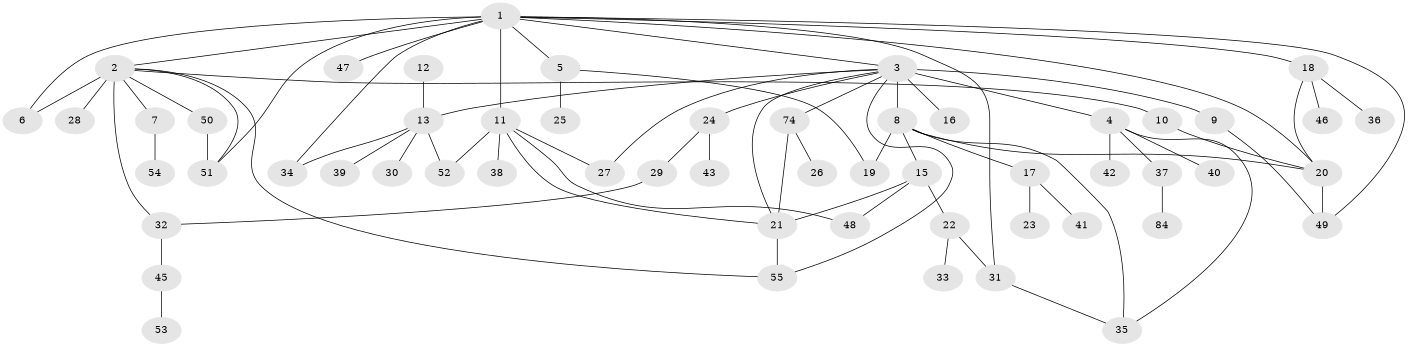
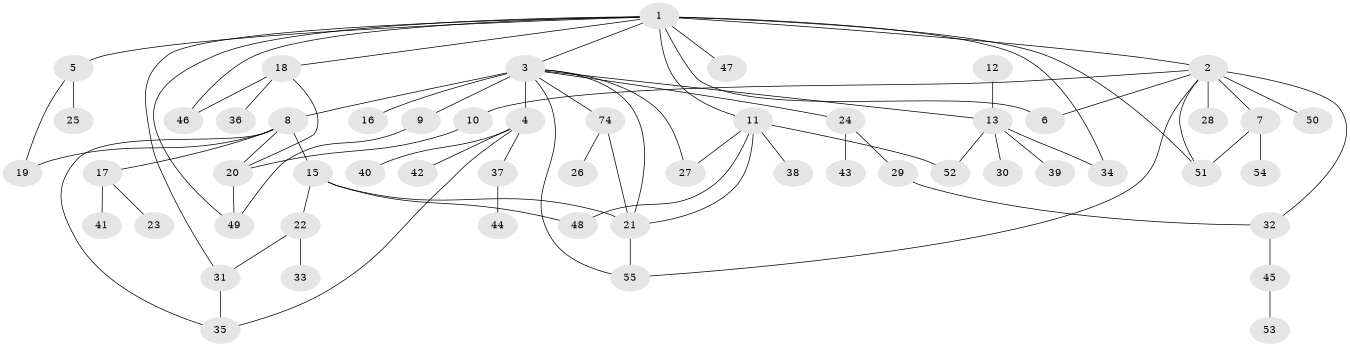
(928, 47) -> (346, 35)
(207, 147) -> (1231, 147)
(1162, 226) -> (498, 226)
